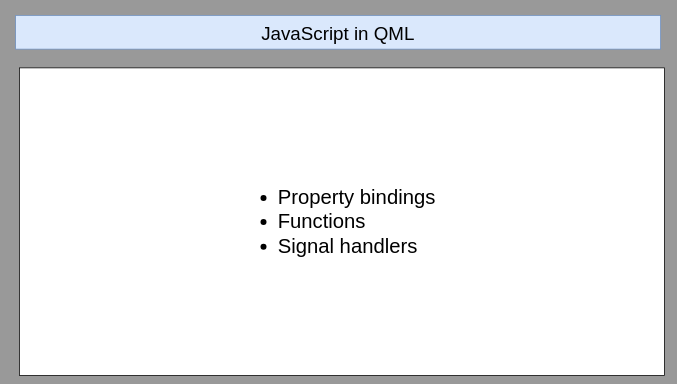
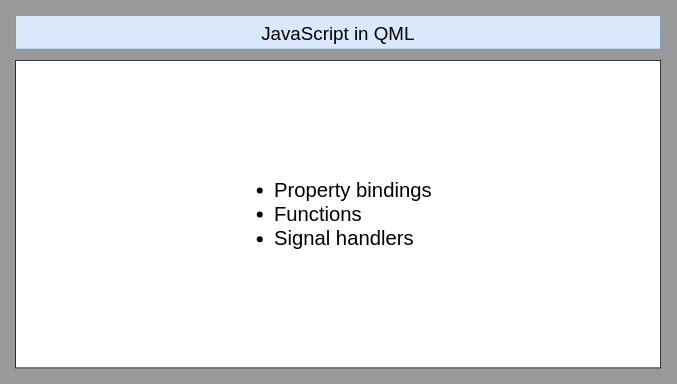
(342, 222) -> (338, 214)
